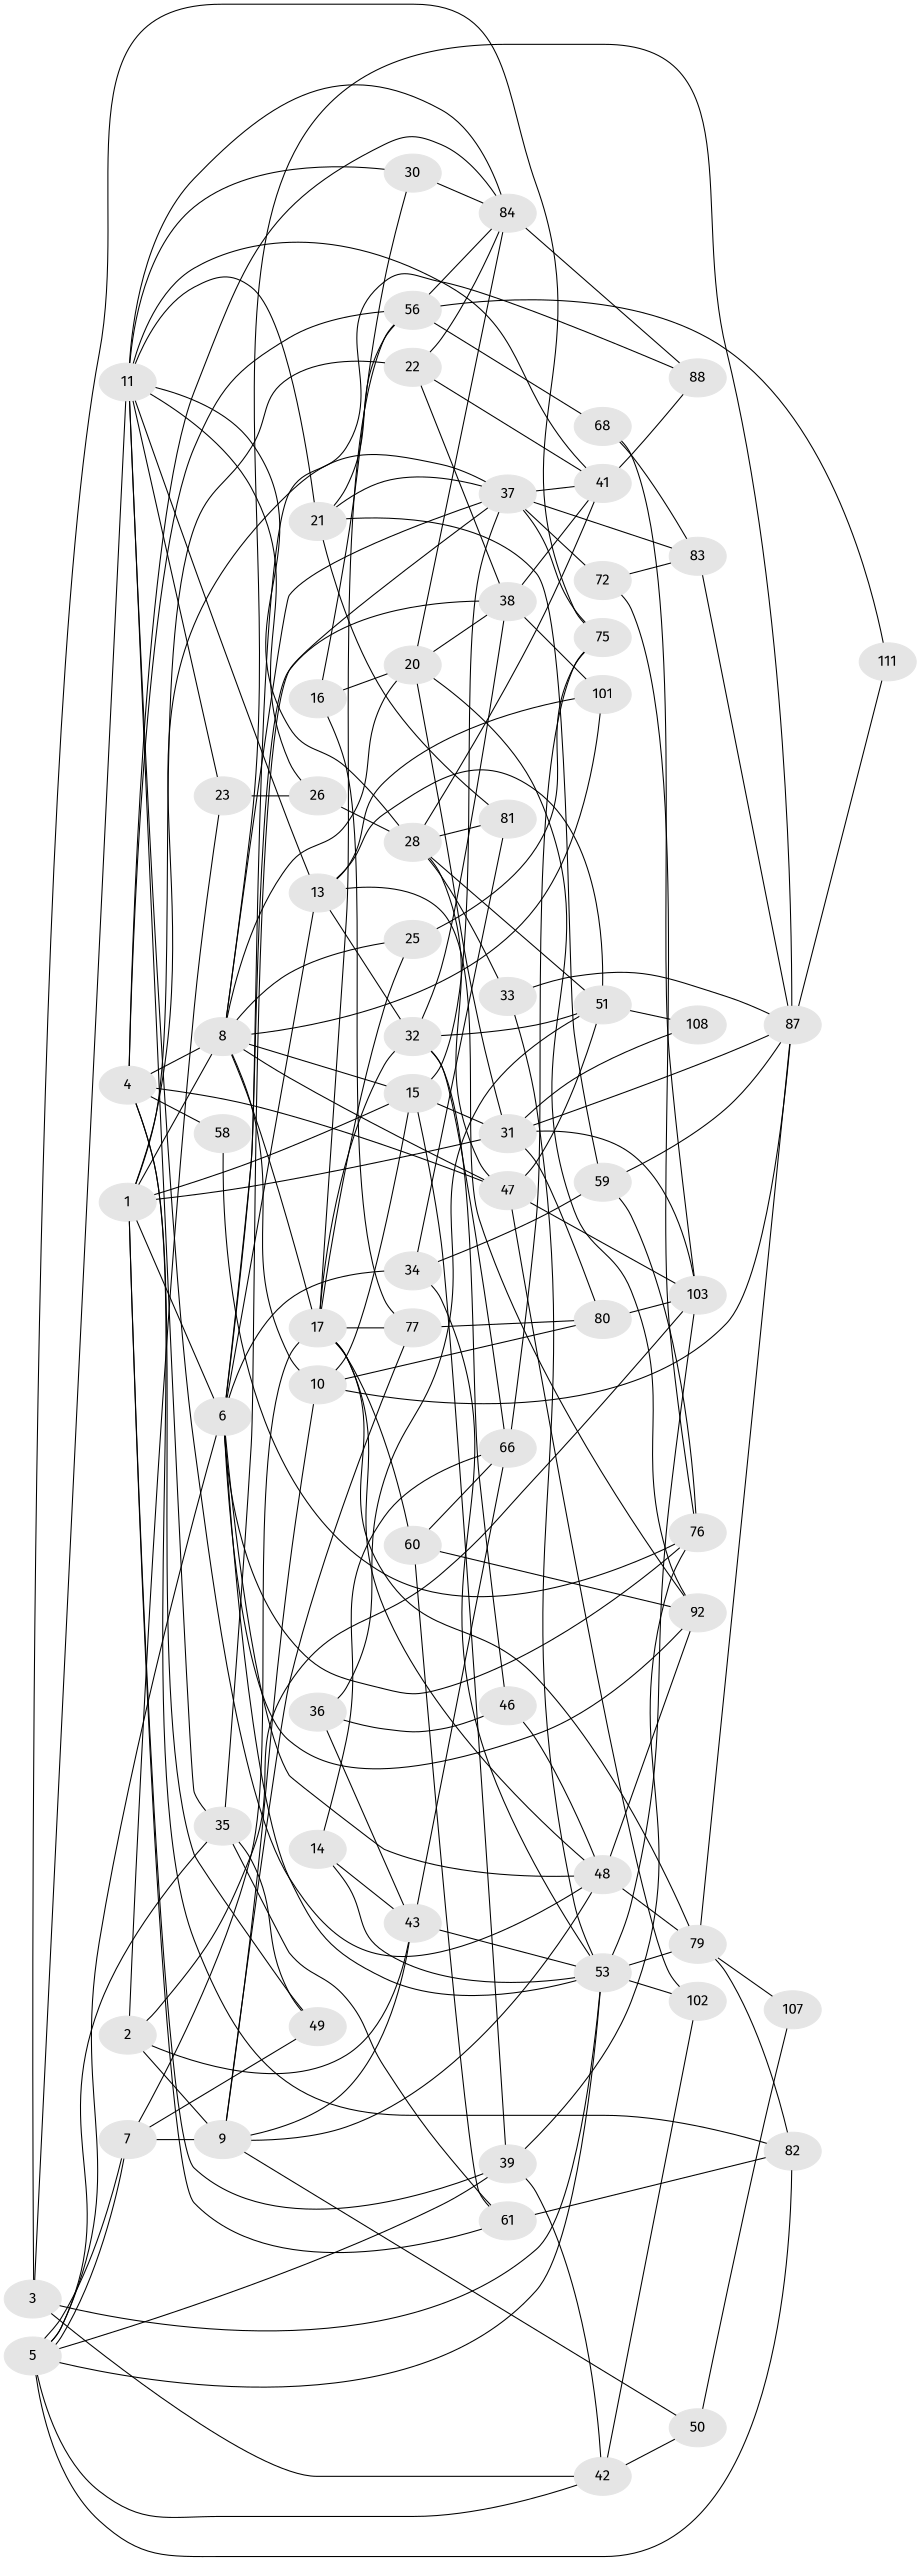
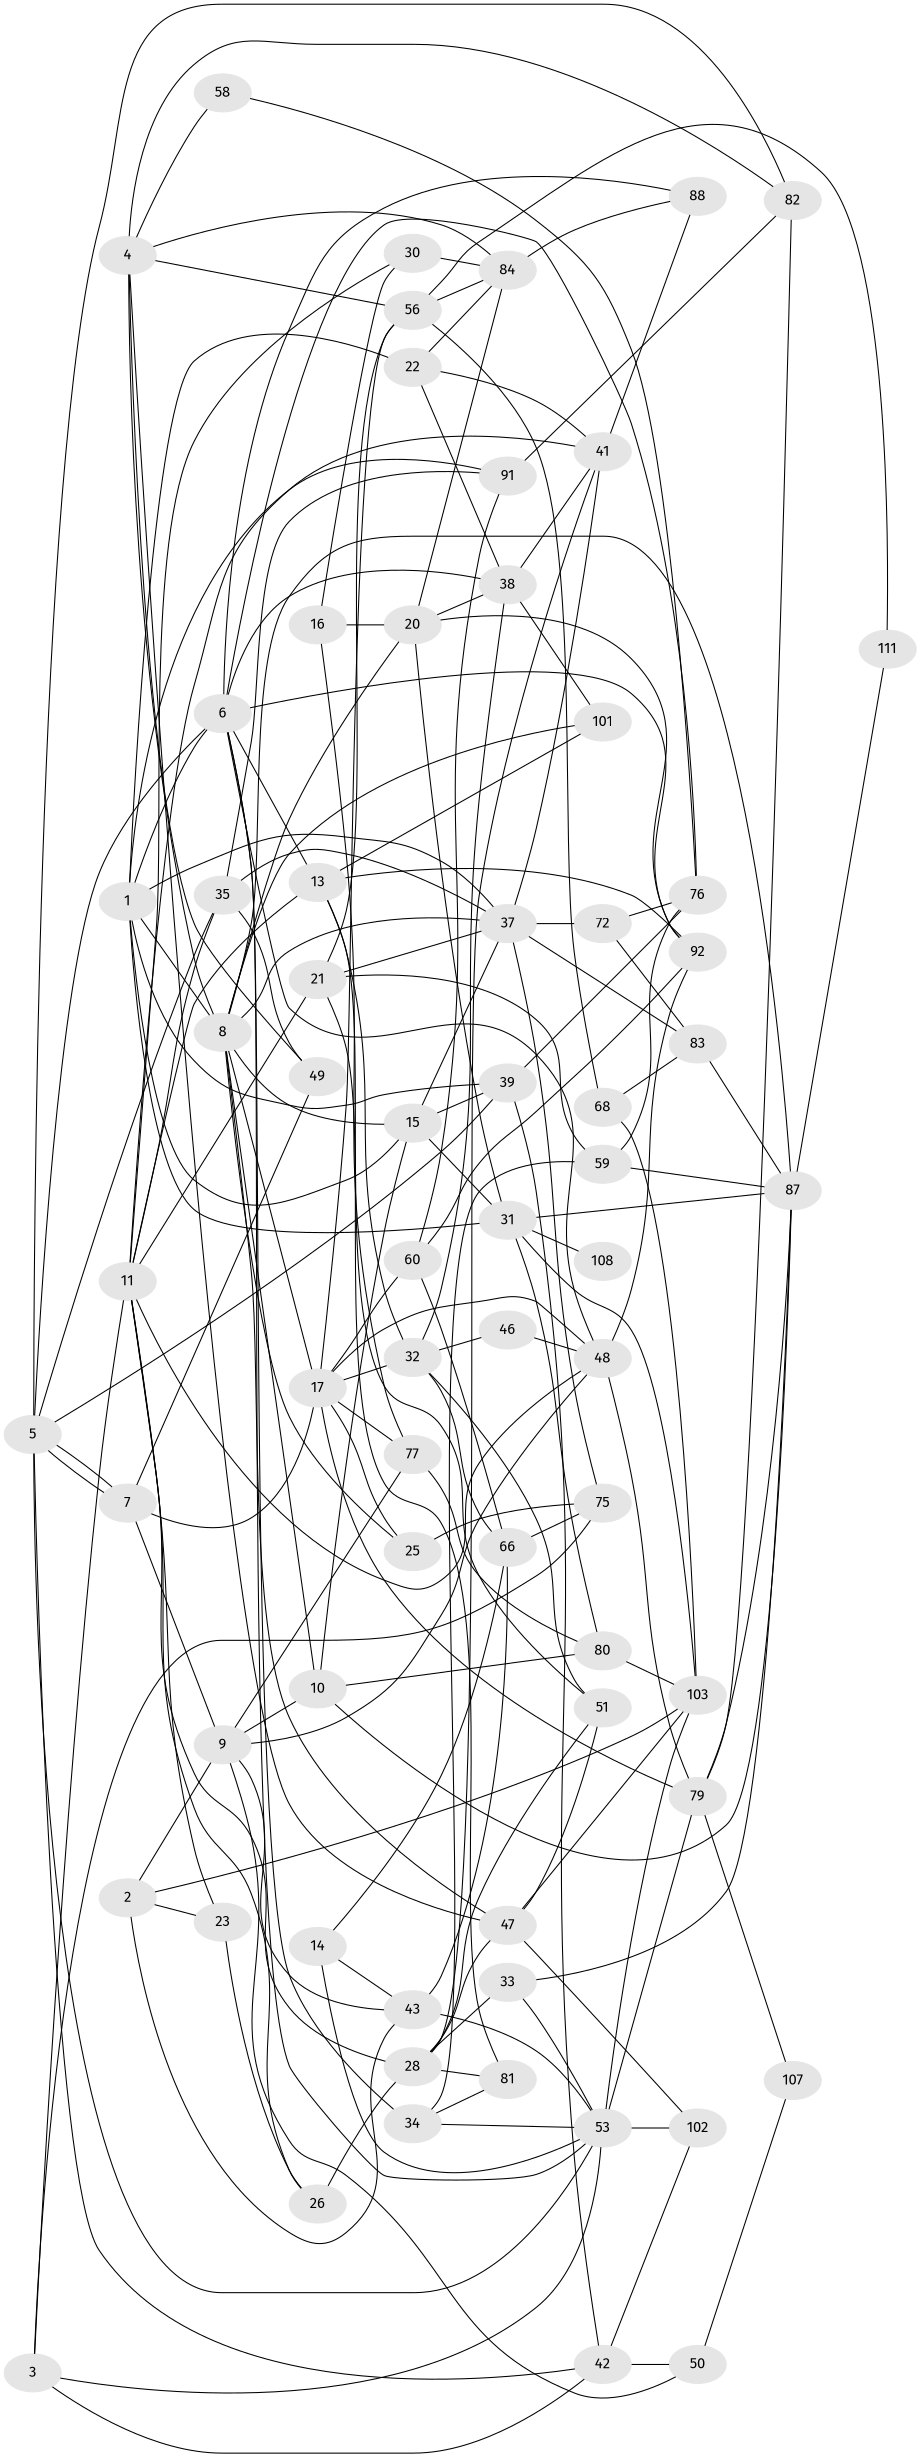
(265, 117) -> none
(650, 1015) -> none
(318, 1712) -> none
(508, 2221) -> (508, 476)
